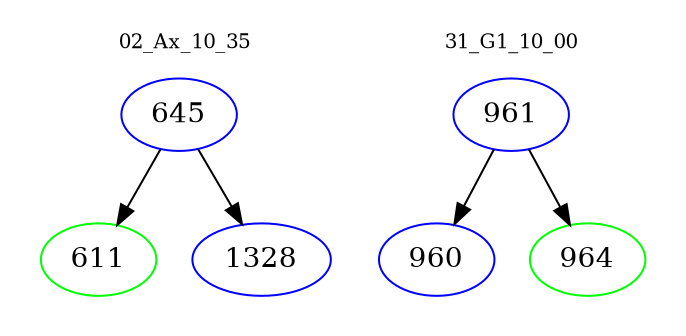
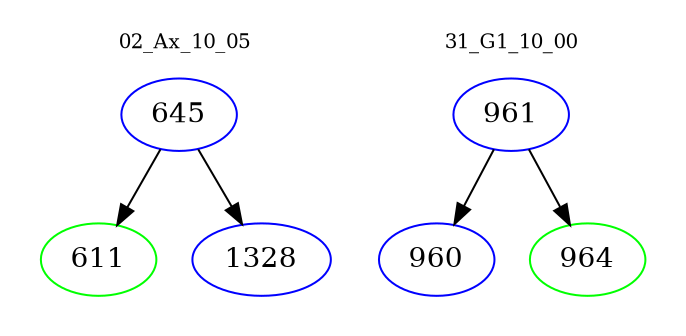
(185, 43) -> (185, 43)
